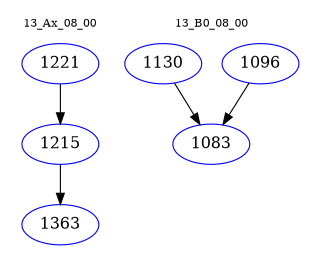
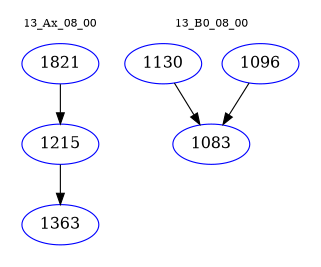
(60, 64) -> (60, 64)
